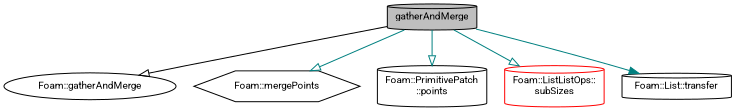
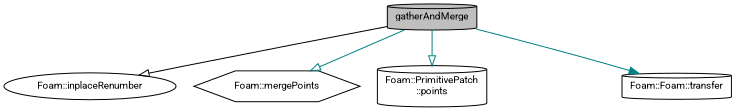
(90, 86) -> (90, 86)
(554, 86) -> none
(677, 86) -> (677, 86)
